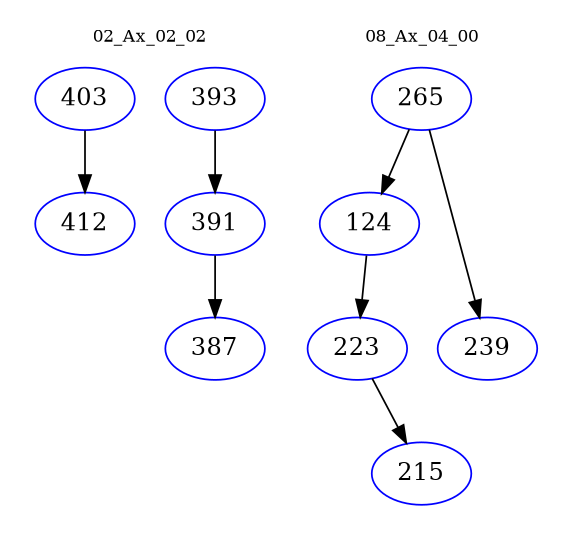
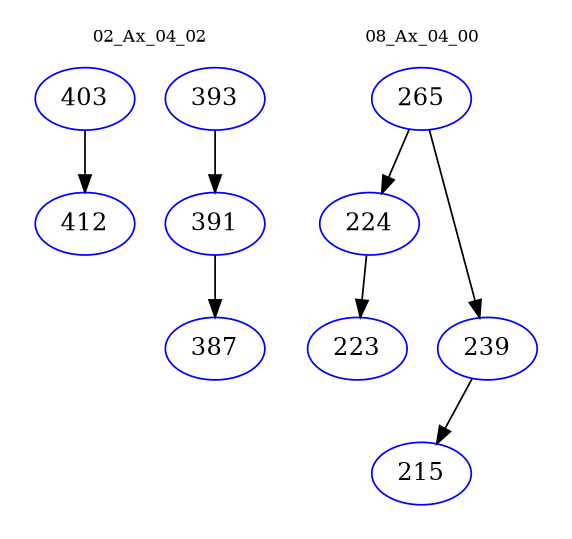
(150, 37) -> (150, 37)
(369, 224) -> (369, 224)
(385, 403) -> (459, 403)
